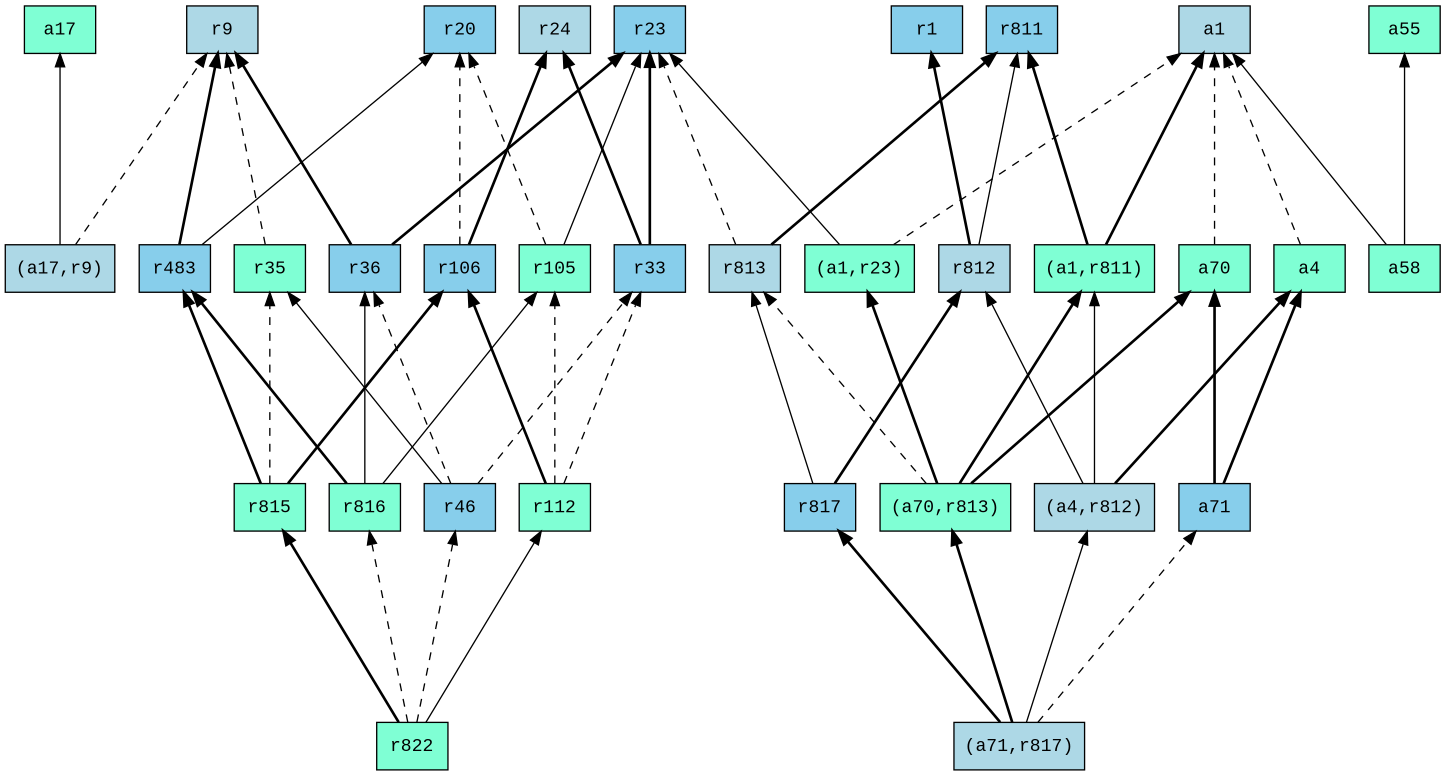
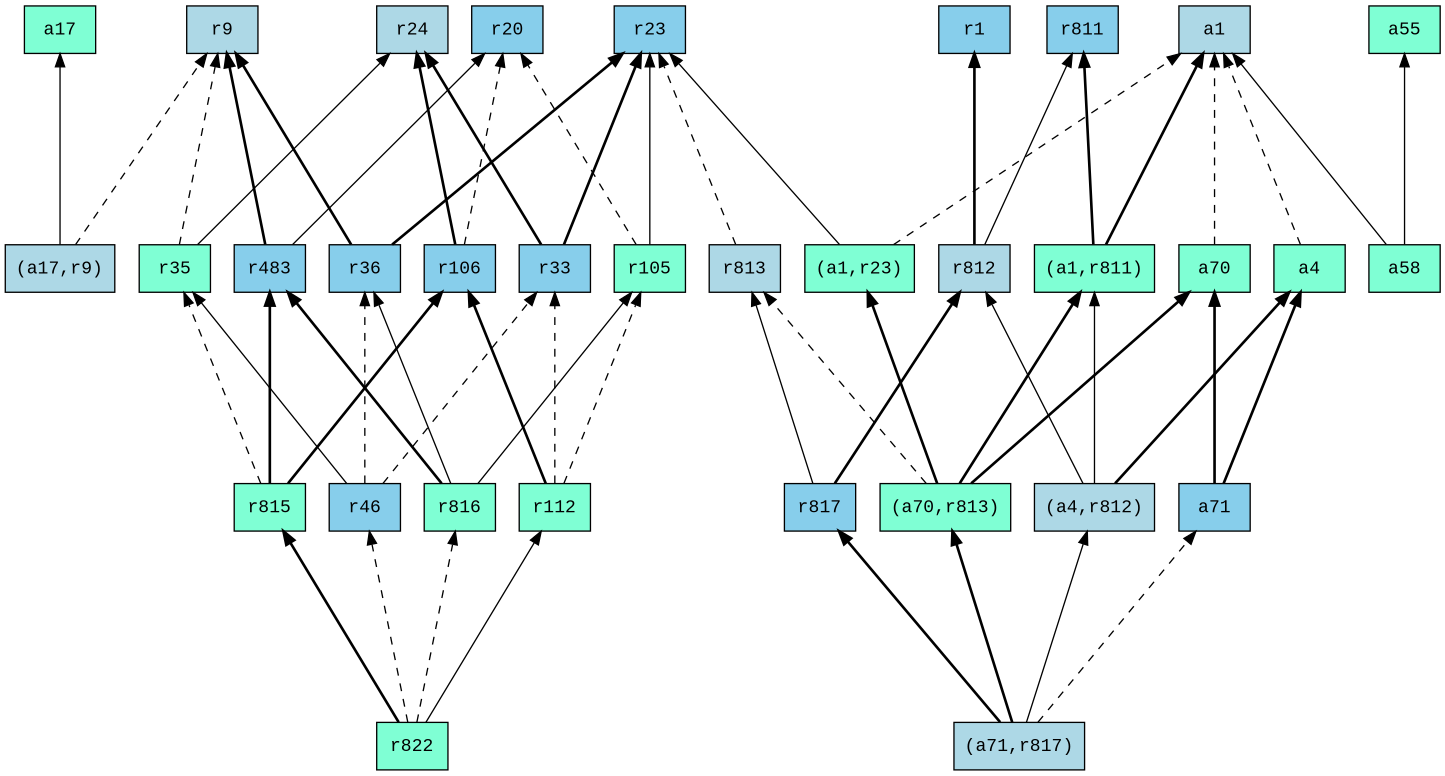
(878, 153) -> none
none -> (284, 158)
